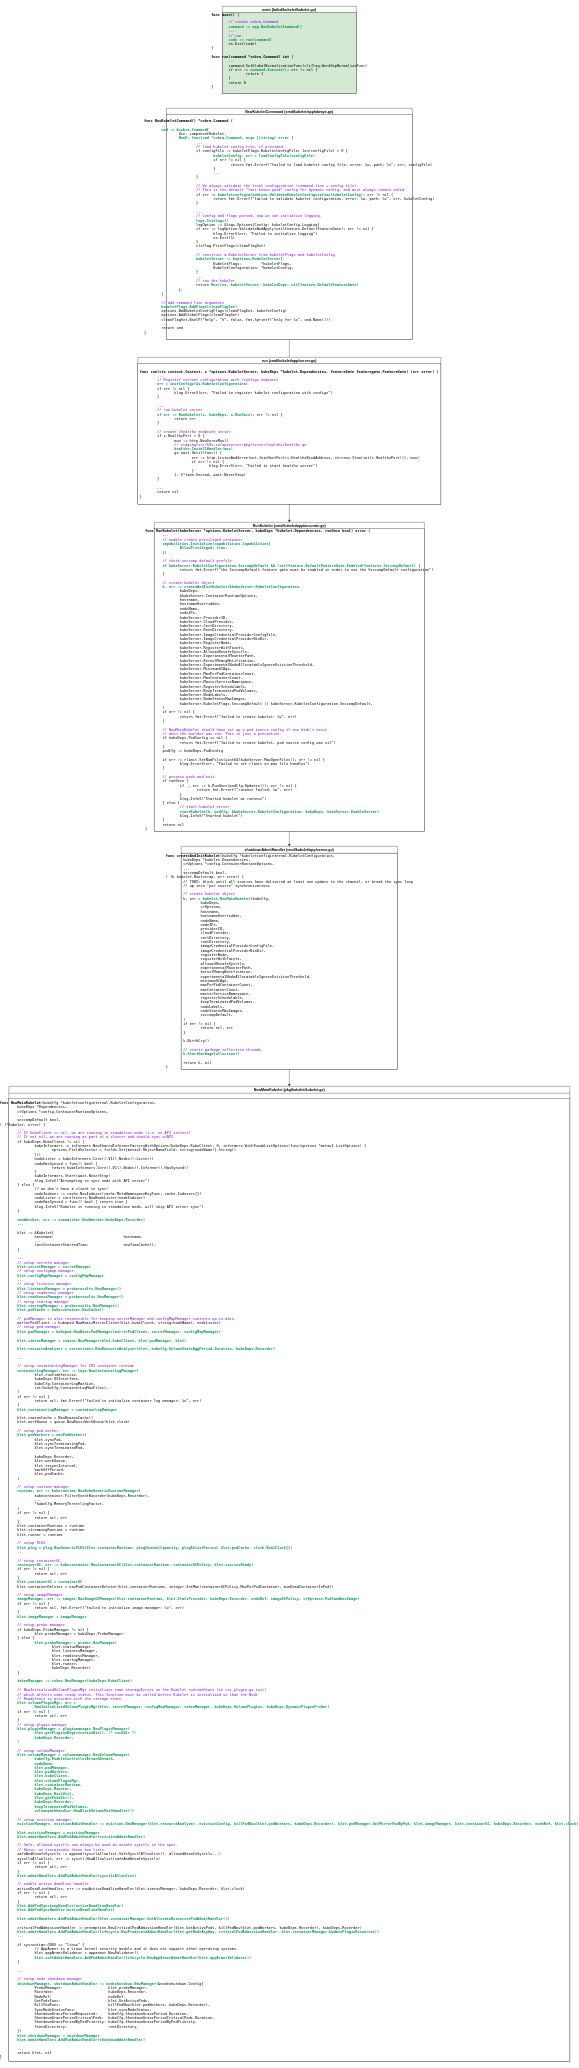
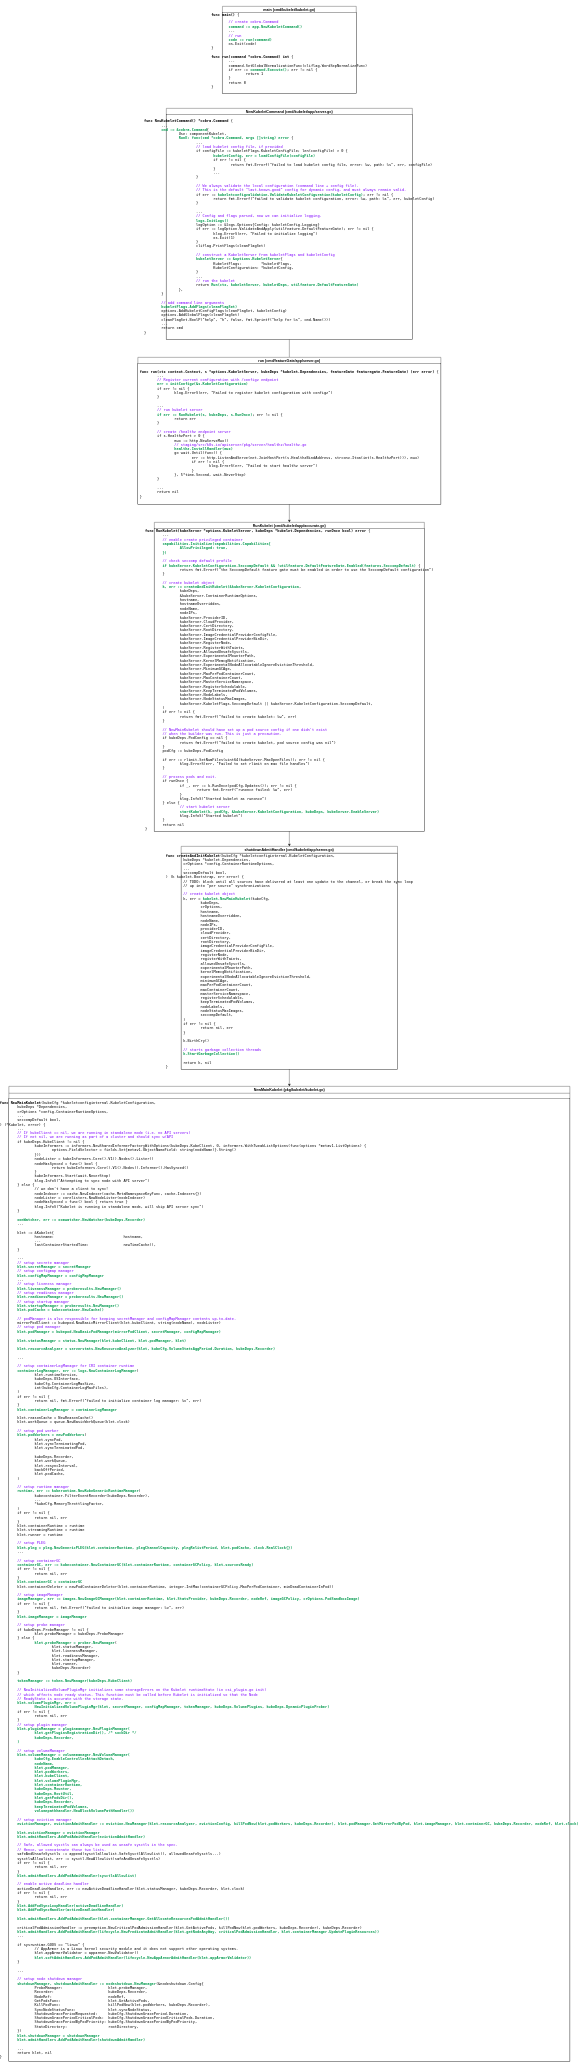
(289, 10) -> (289, 10)
(289, 53) -> (289, 53)
(289, 112) -> (289, 112)
(289, 361) -> (289, 361)
